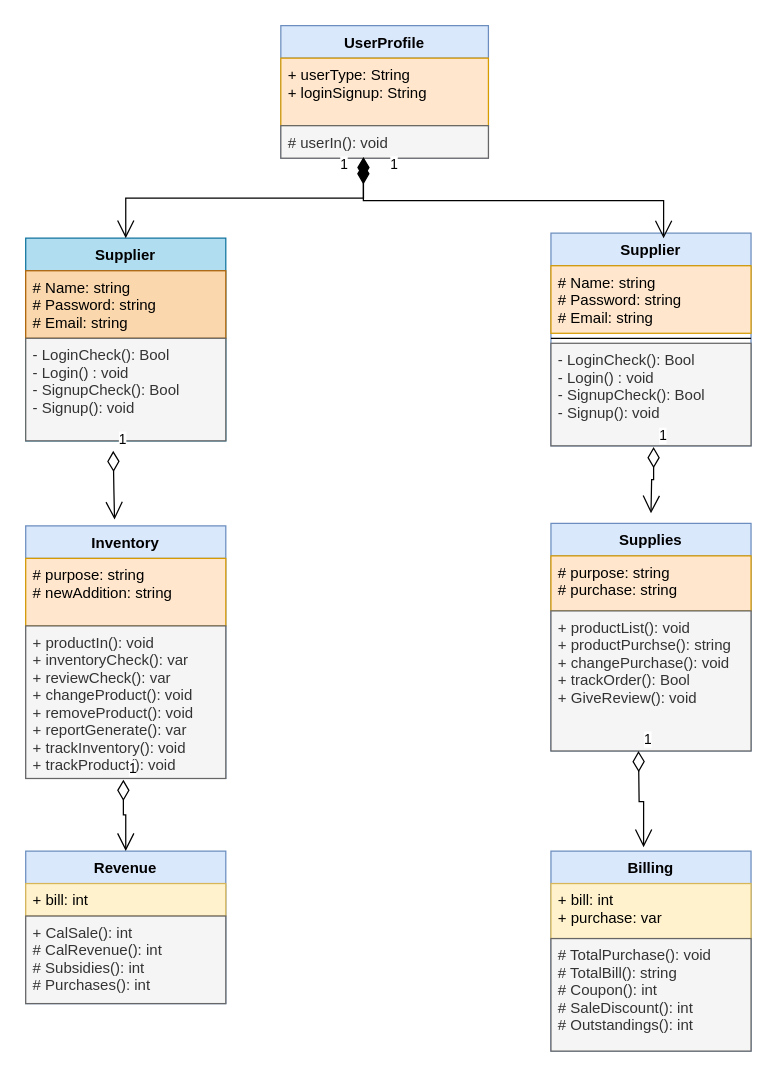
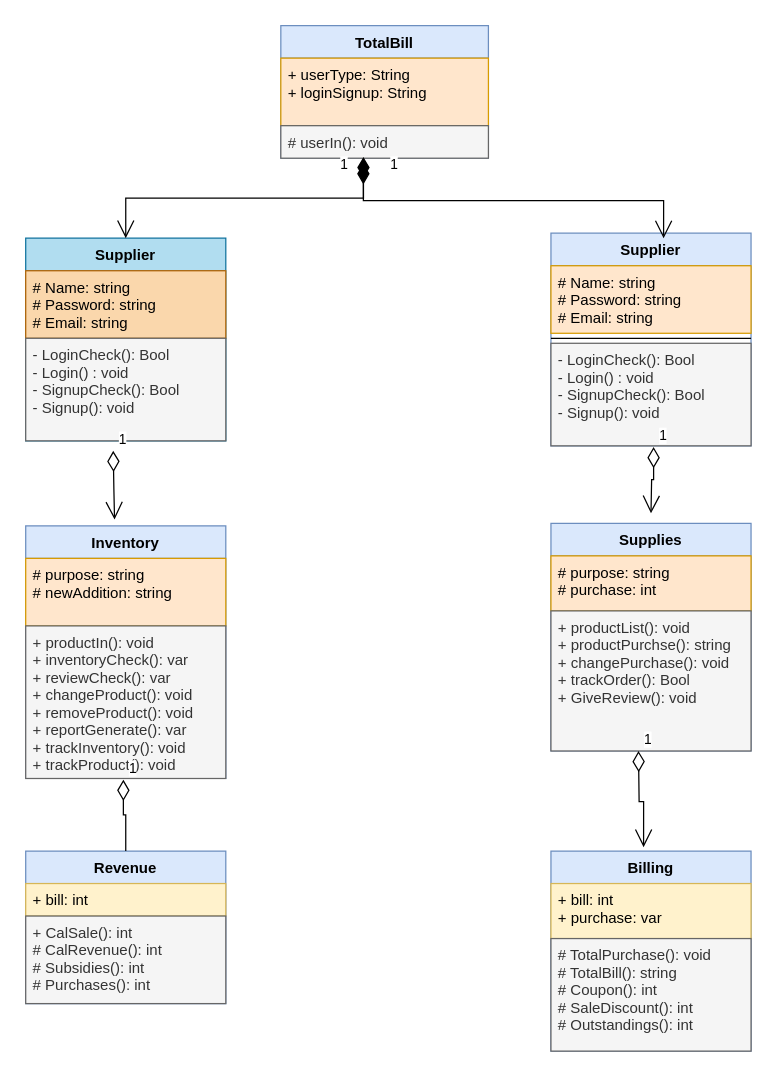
(384, 43) -> (384, 43)
(621, 573) -> (621, 573)
(126, 844) -> (126, 845)
